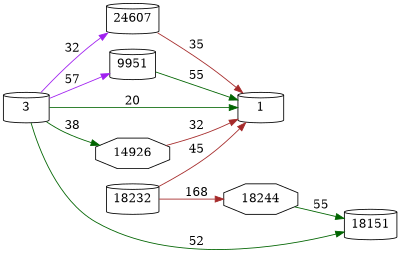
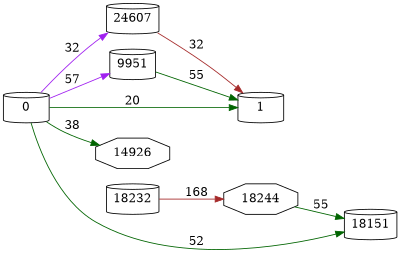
(197, 45) -> (197, 45)
(26, 108) -> (26, 108)
(199, 136) -> none
(202, 161) -> none
